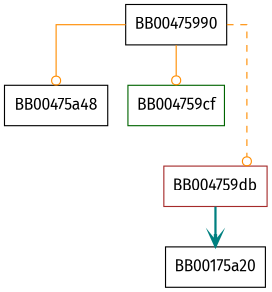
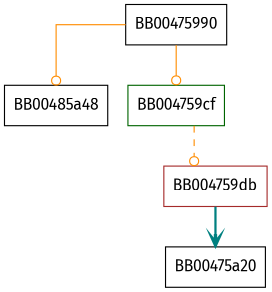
(247, 81) -> (194, 141)
(56, 105) -> (56, 105)
(215, 267) -> (215, 267)
